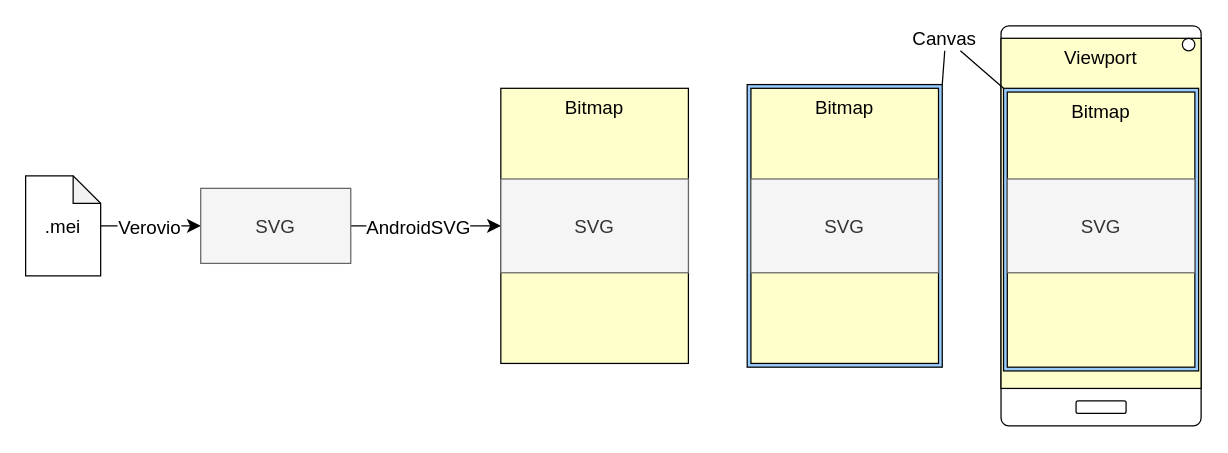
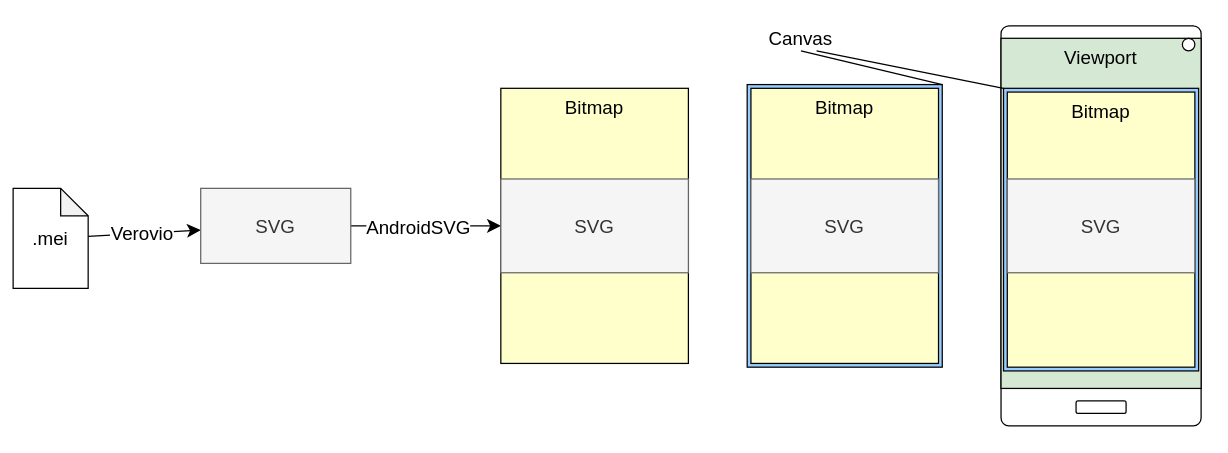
(944, 38) -> (801, 38)
(1101, 58) -> (1101, 58)
(63, 226) -> (51, 238)
